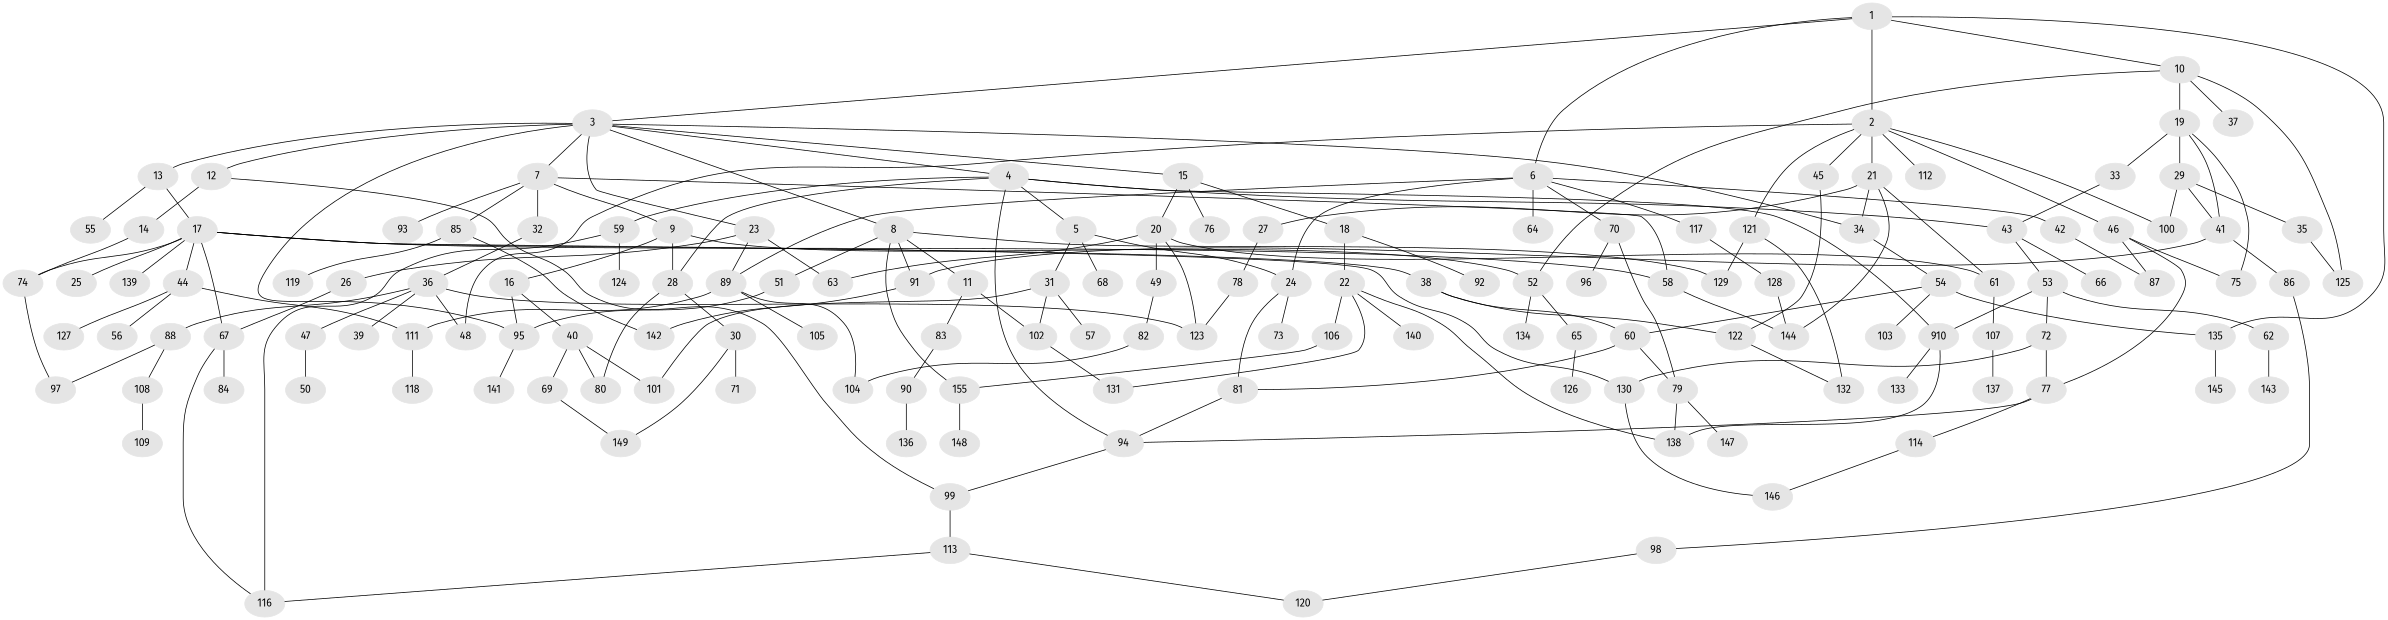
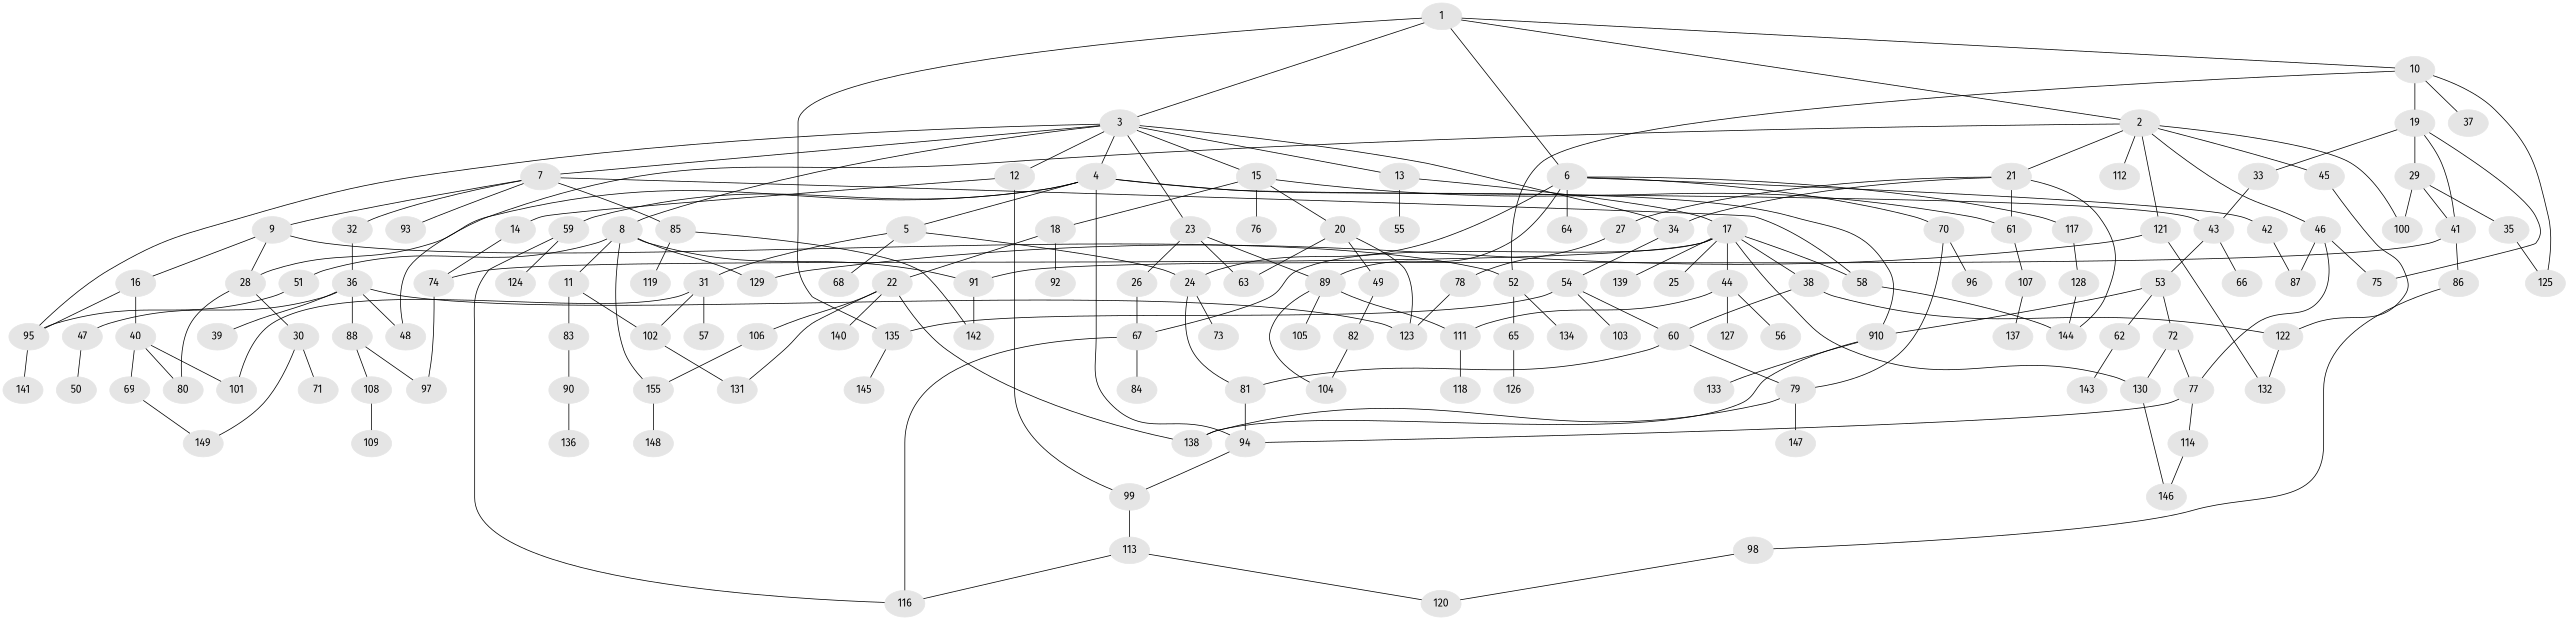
(1656, 255) -> (1636, 195)
